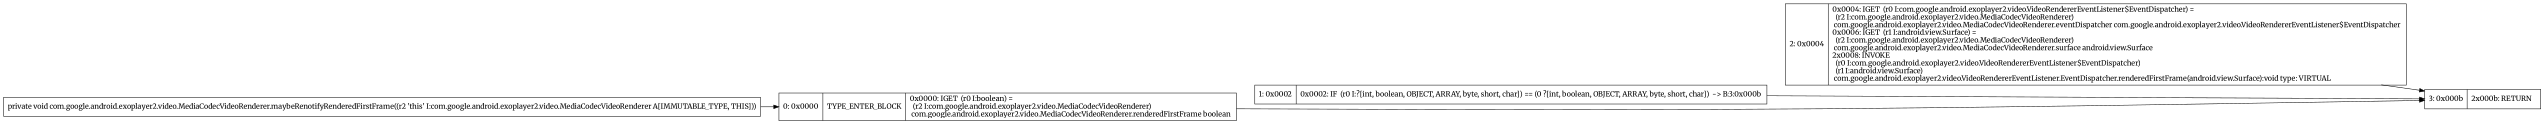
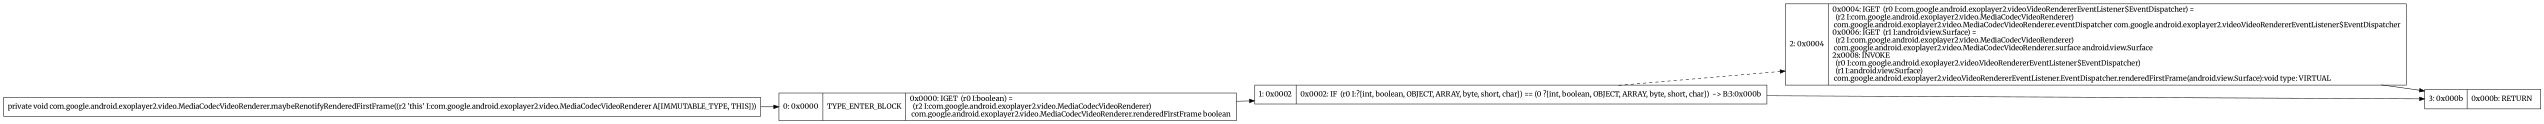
none -> (1699, 78)
(2504, 99) -> (2504, 99)
(1828, 109) -> (1243, 101)
